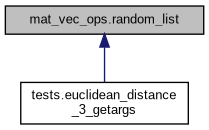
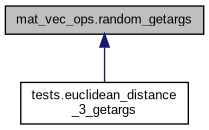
(105, 20) -> (105, 20)
